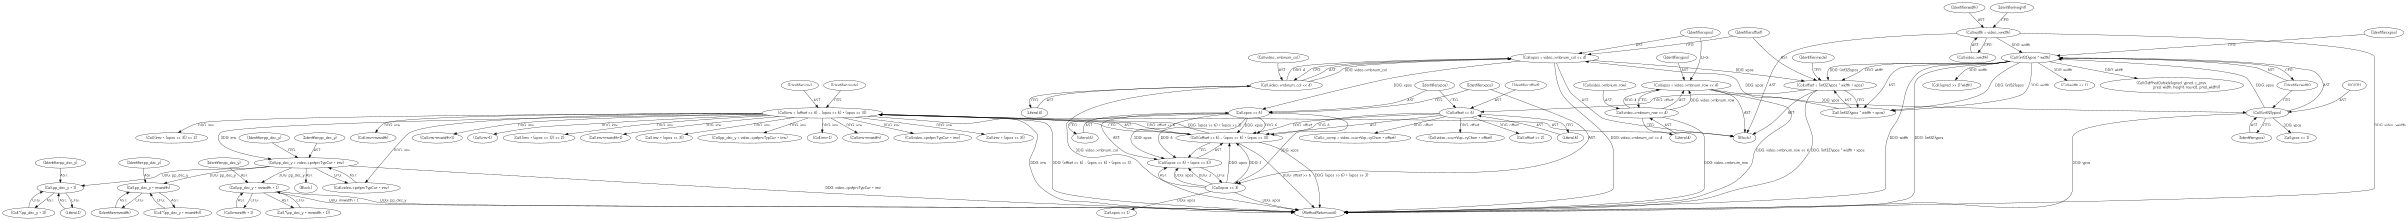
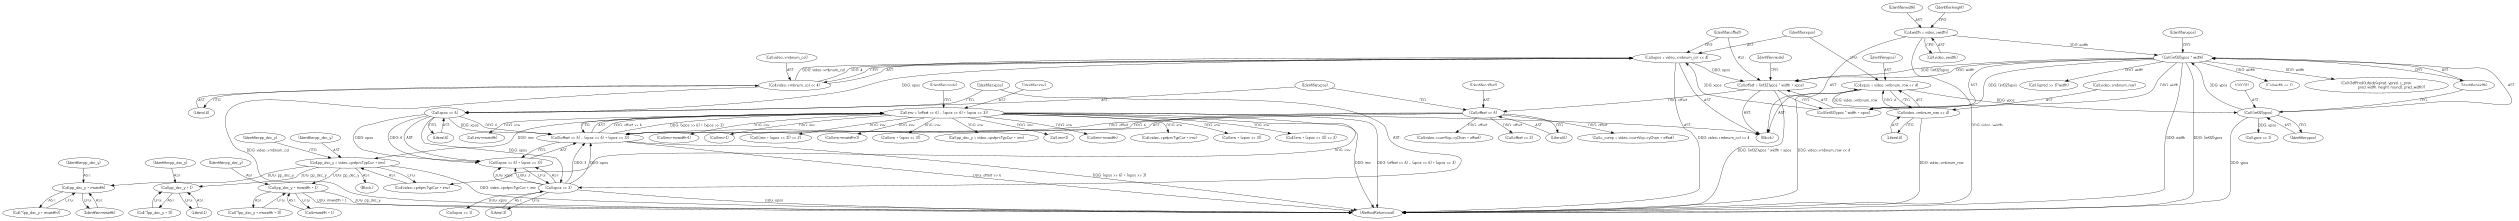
(2030, 58) -> (2183, 58)
none -> (499, 213)
